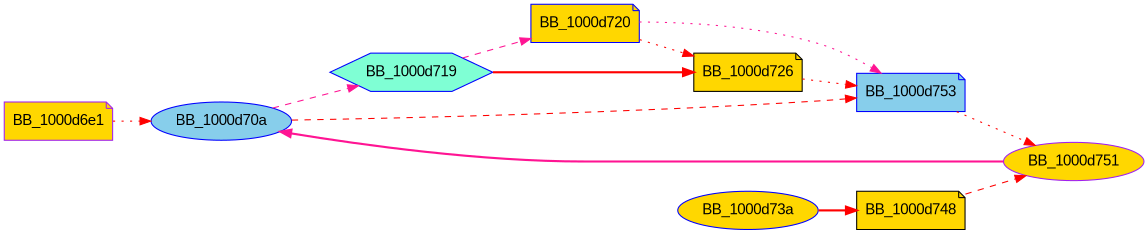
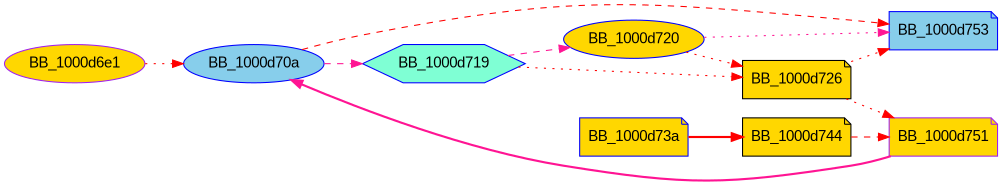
(585, 23) -> (634, 39)
(588, 72) -> (625, 72)
(58, 121) -> (75, 64)
(991, 126) -> (865, 106)
(1074, 162) -> (943, 137)
(748, 210) -> (634, 137)
(911, 210) -> (797, 137)
